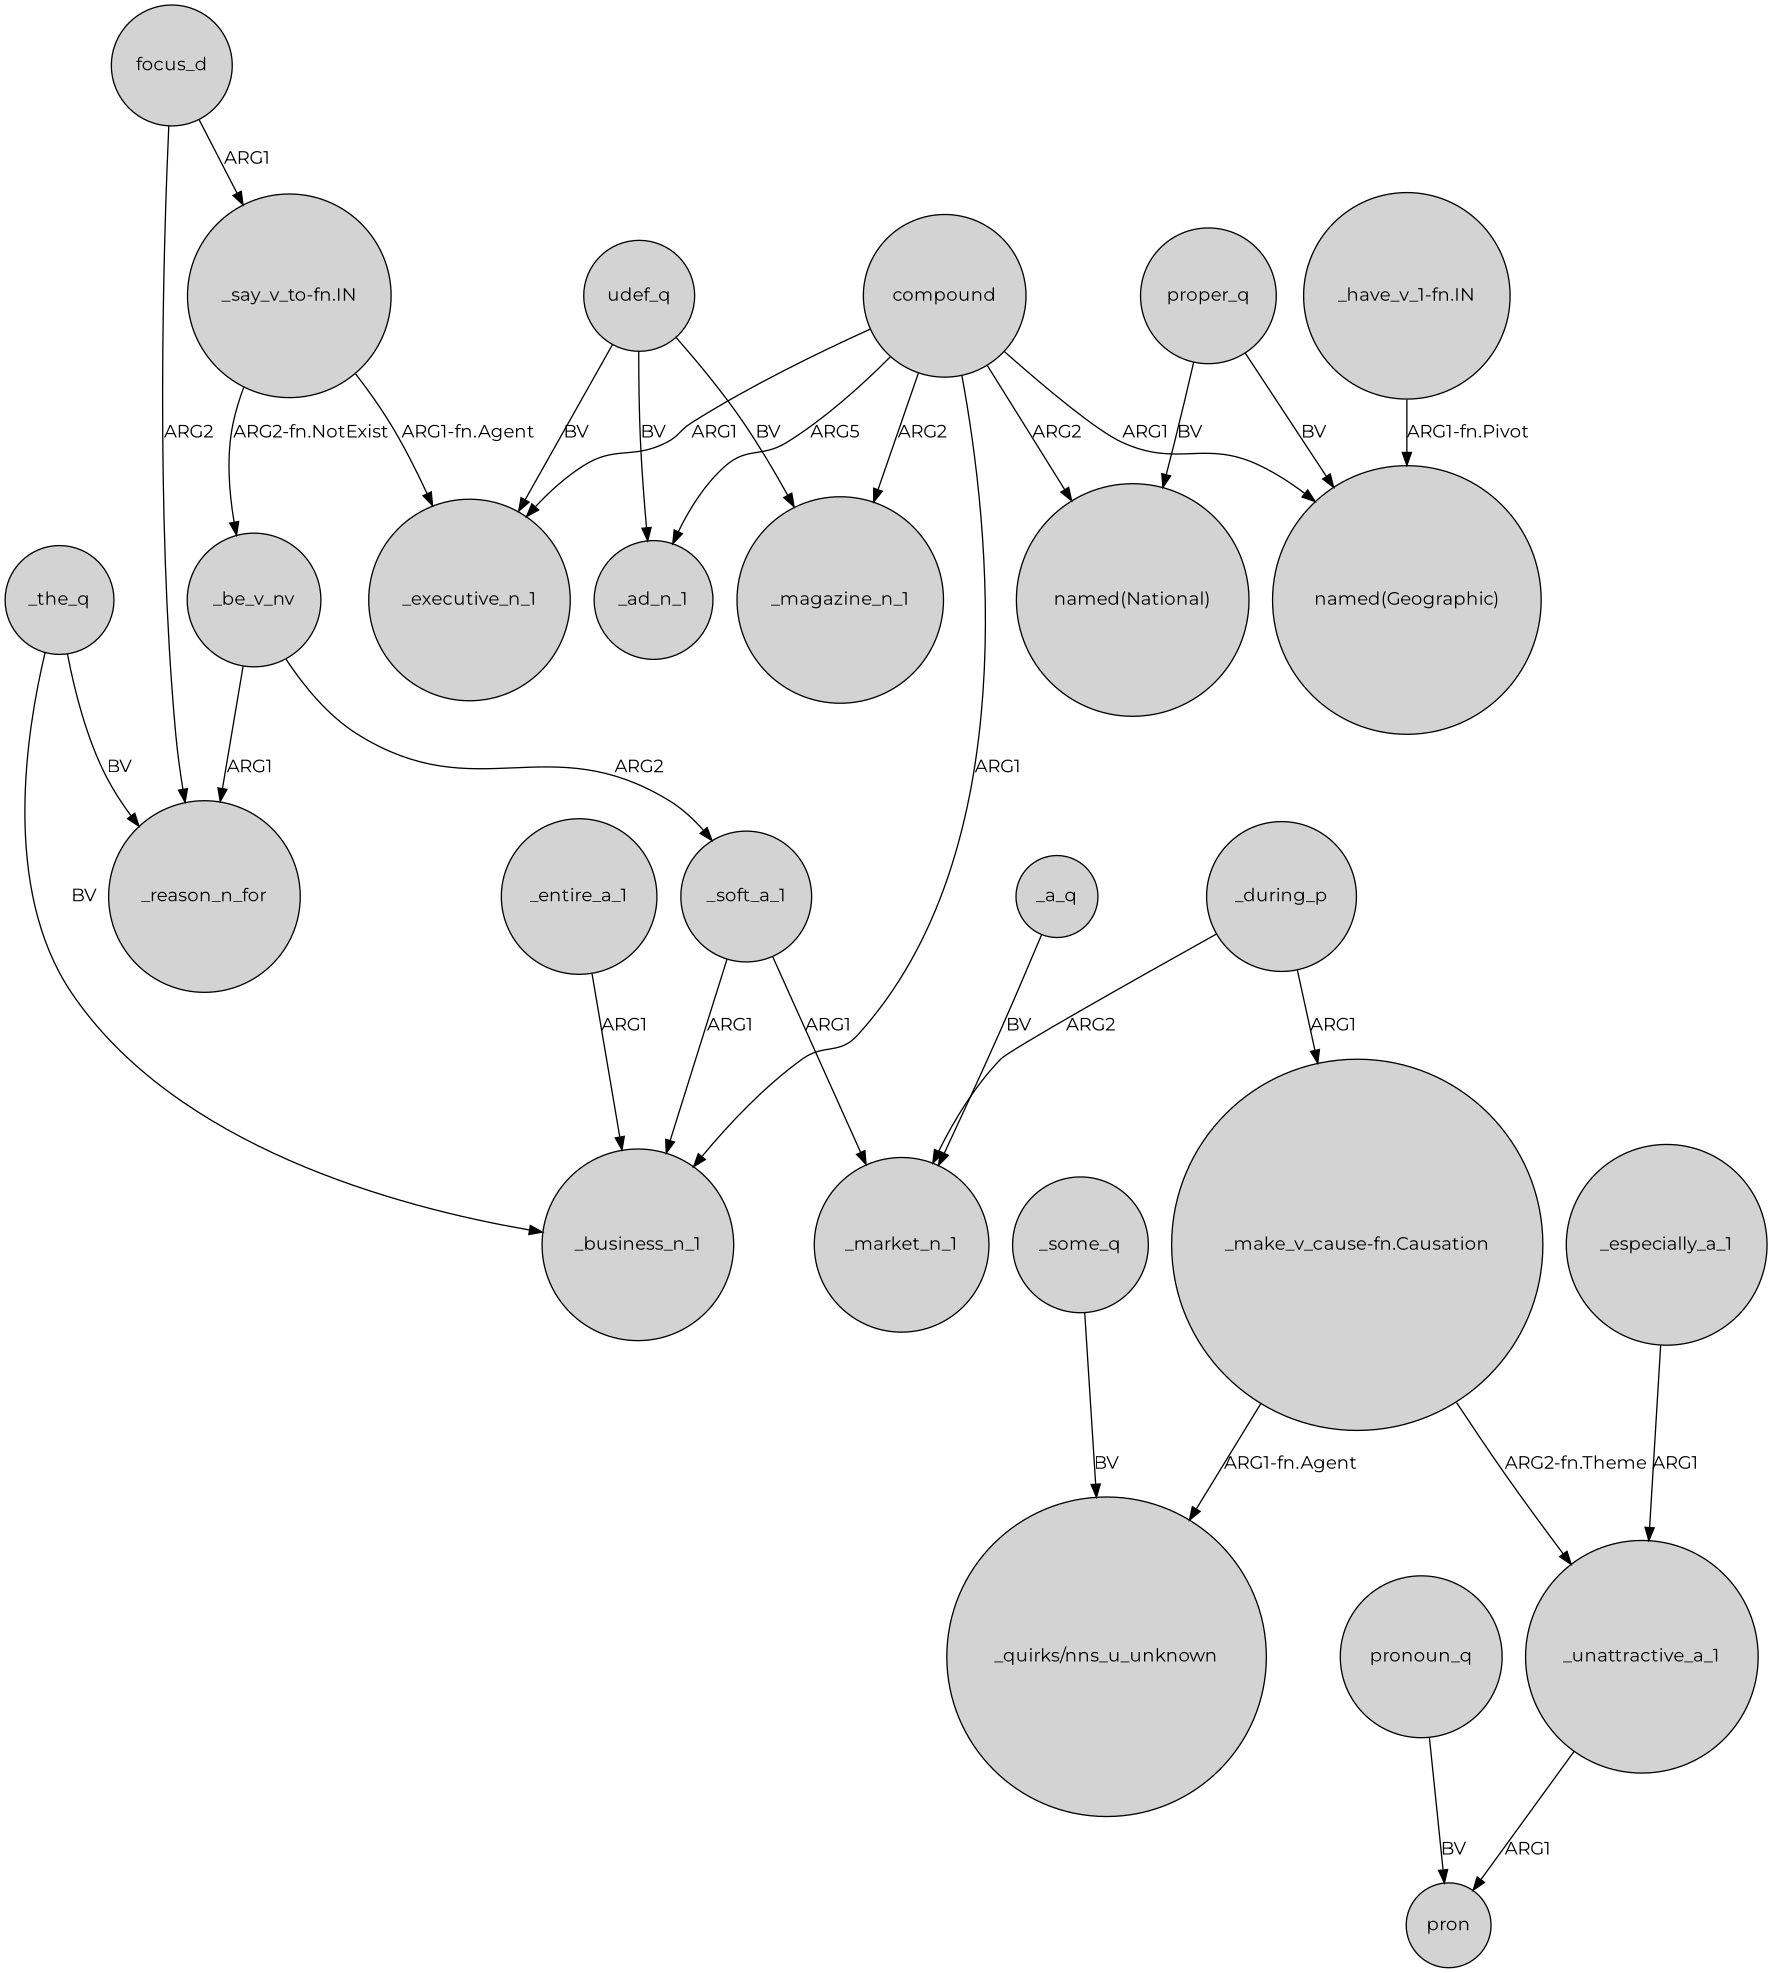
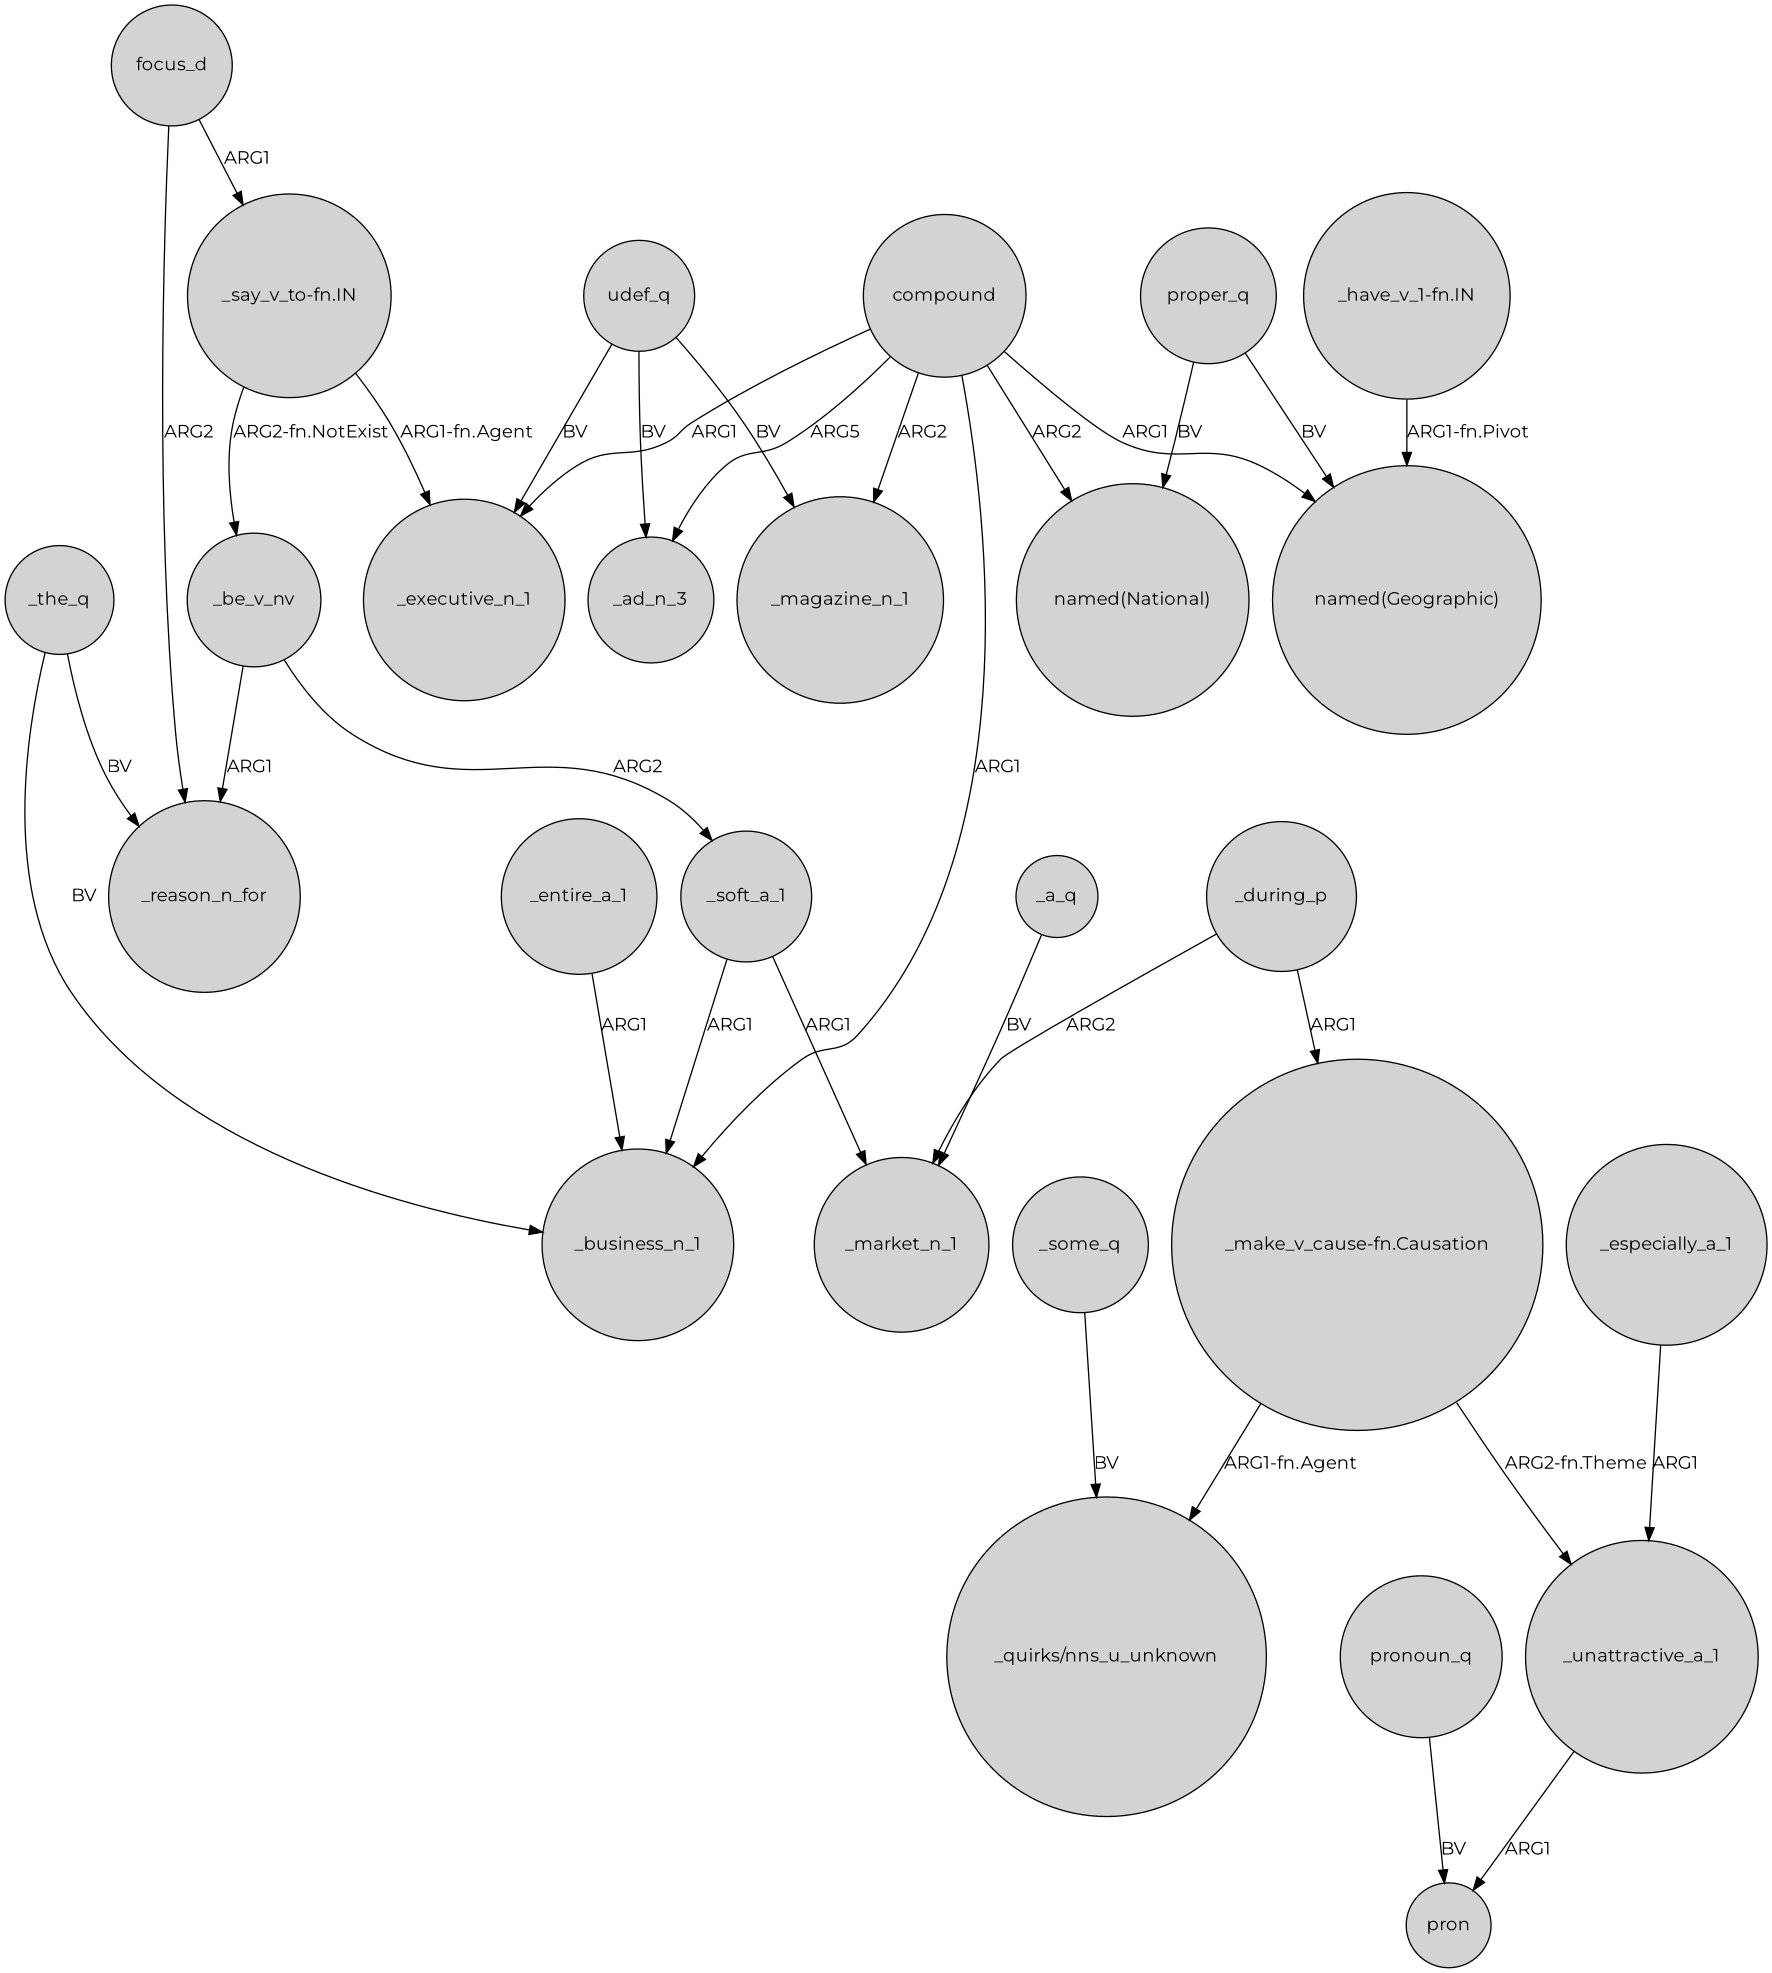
(654, 600) -> (651, 600)
